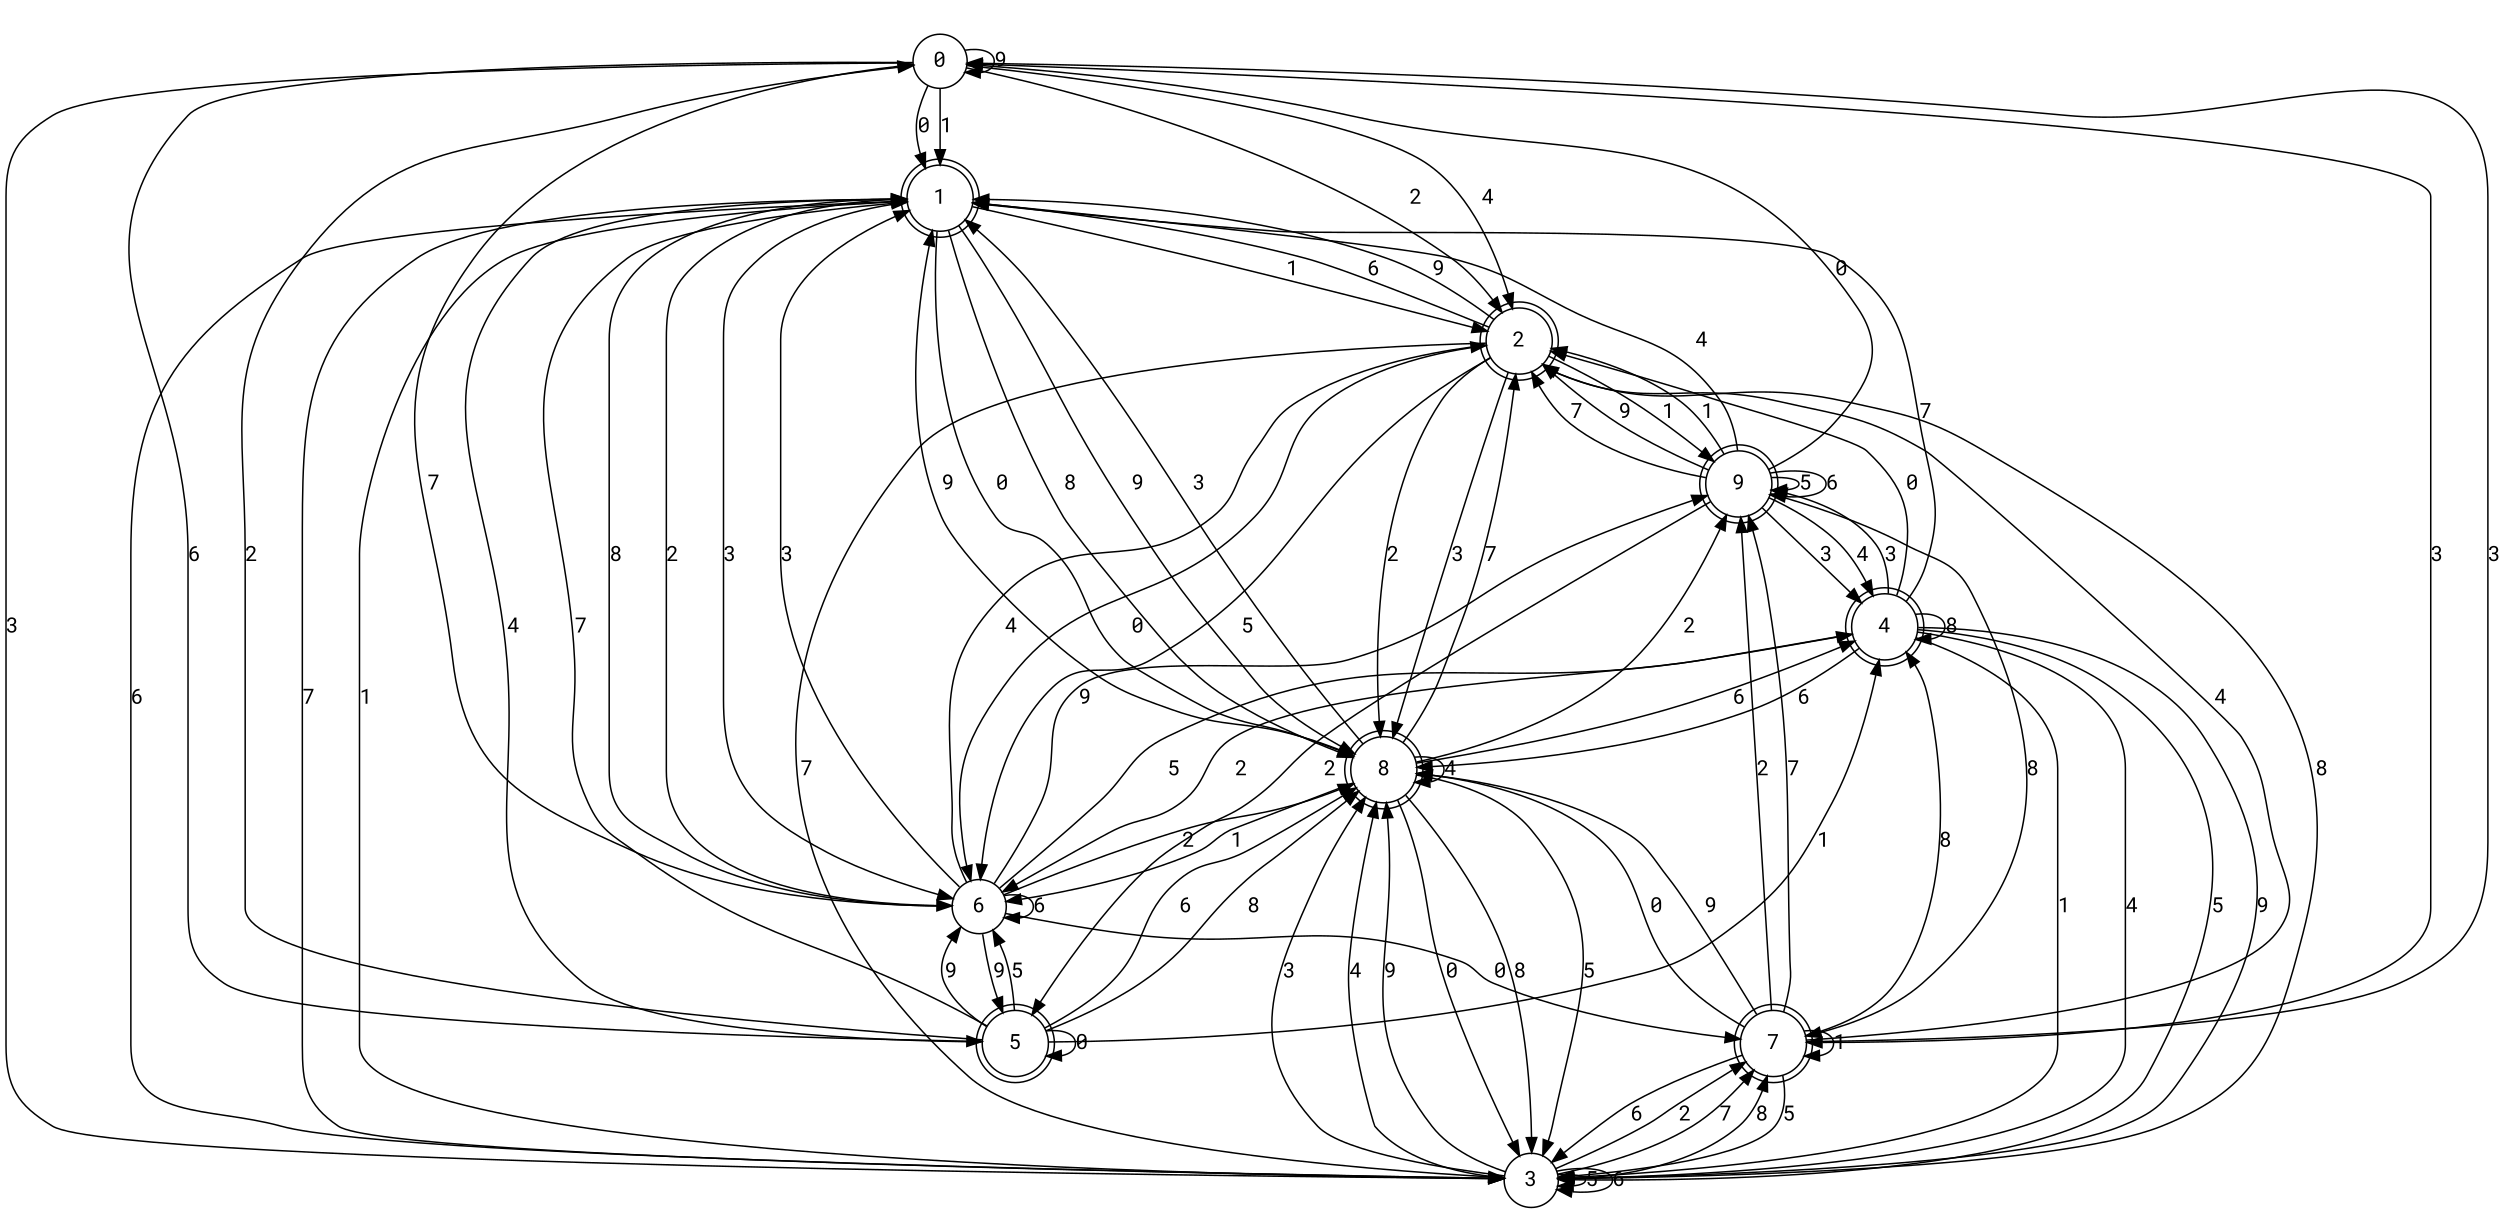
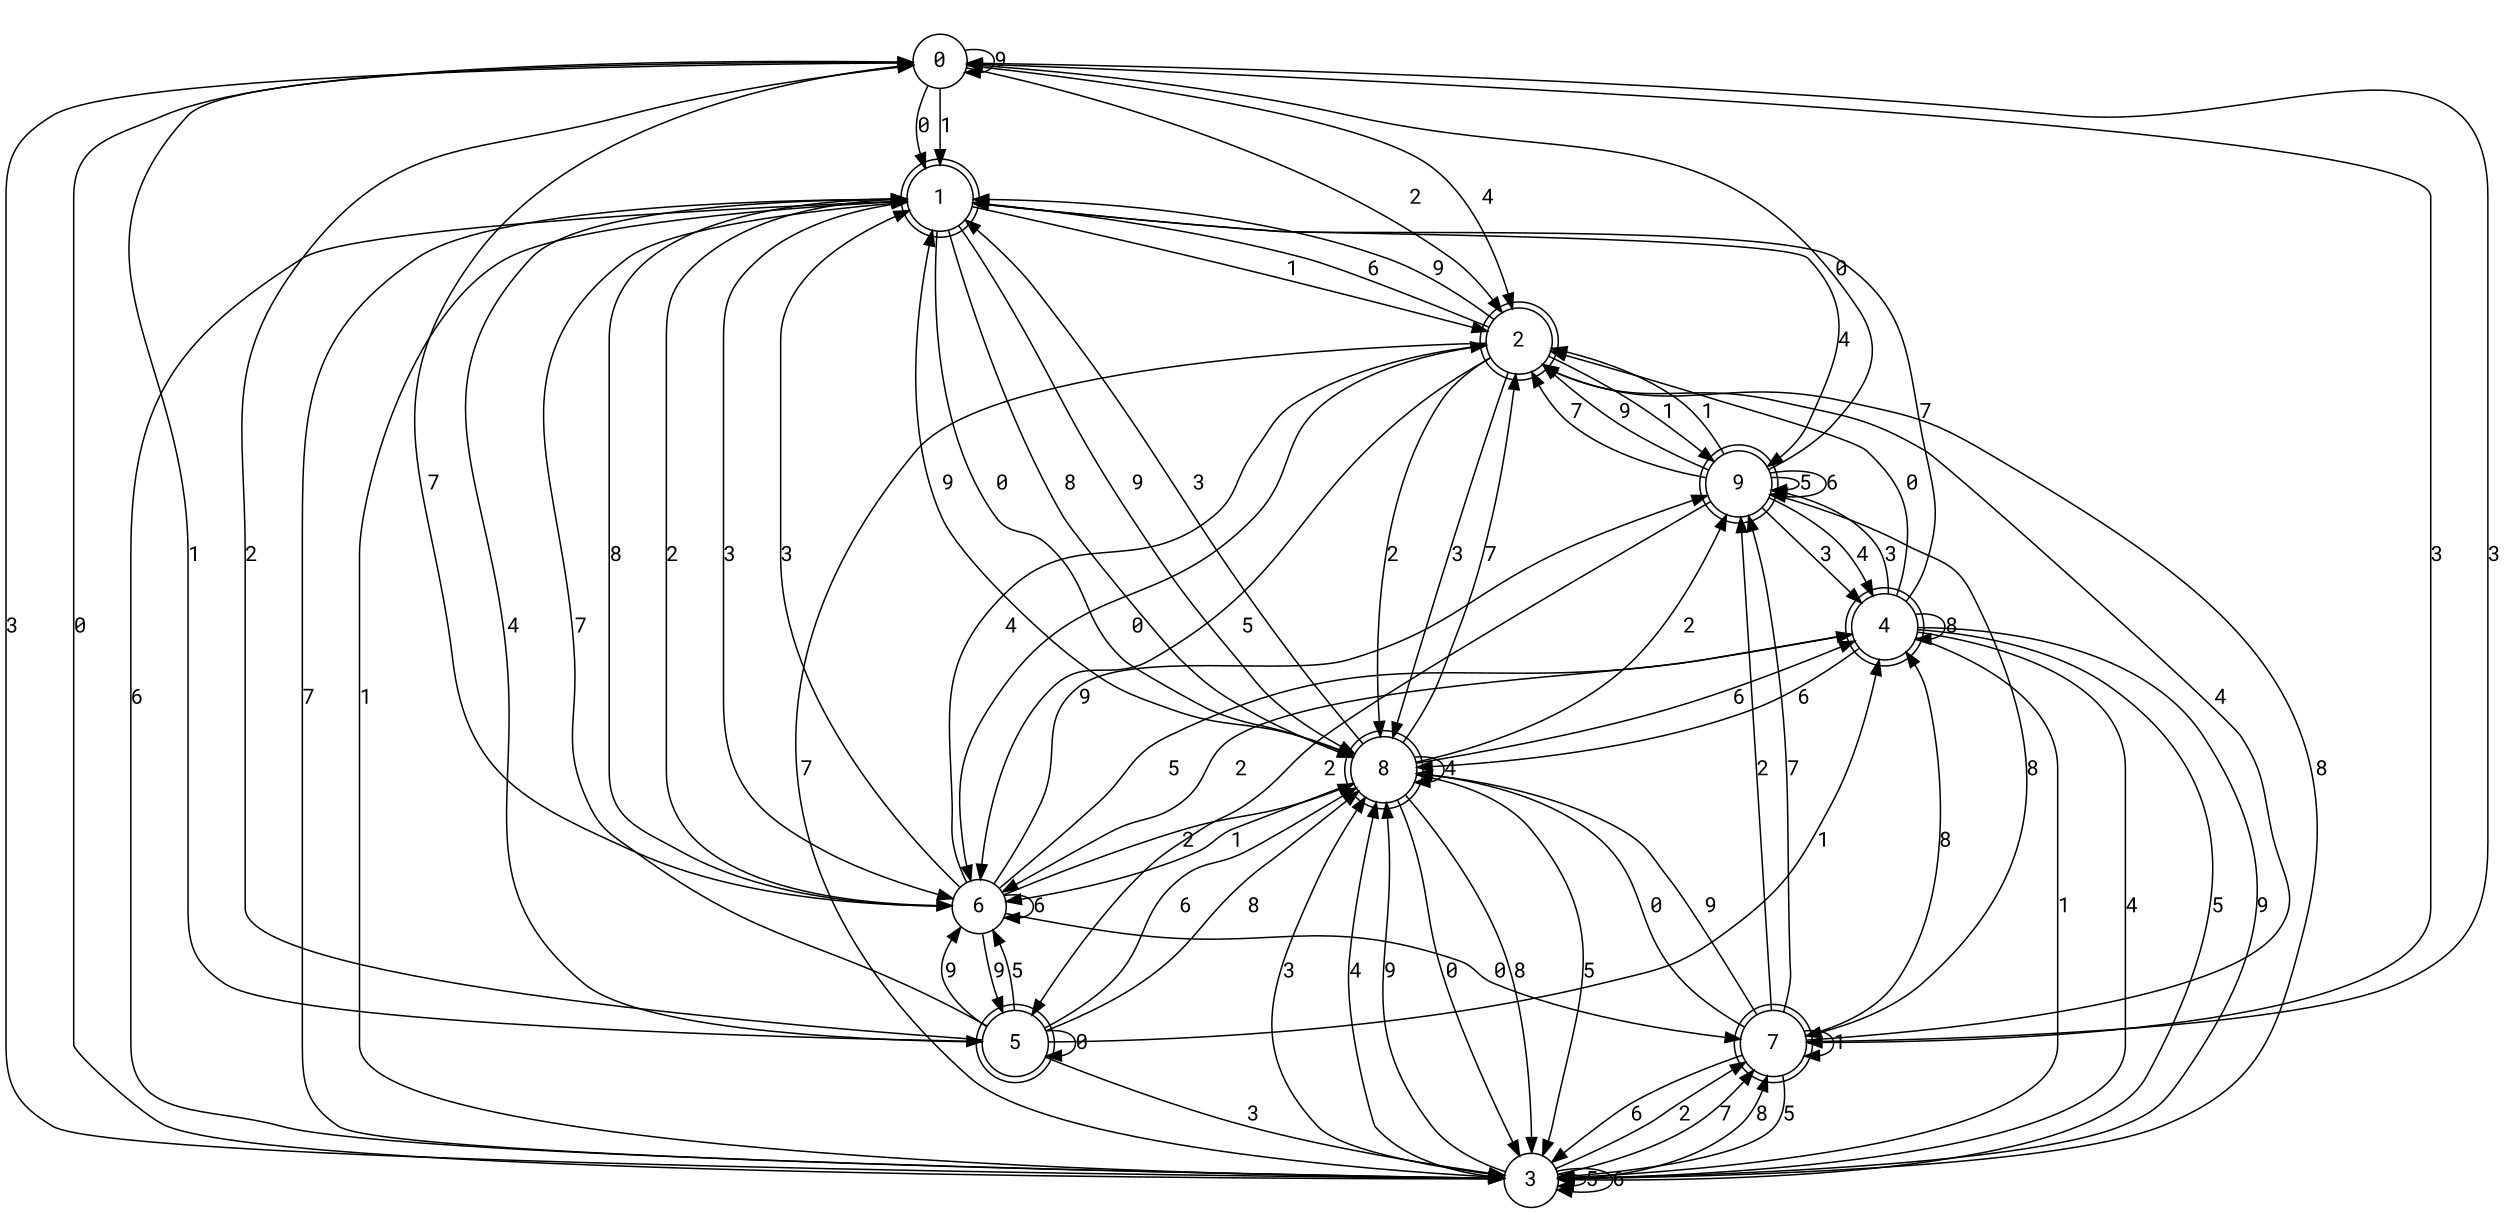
(1400, 250) -> (1502, 236)
(195, 555) -> (195, 555)
none -> (74, 918)
none -> (1263, 1130)
